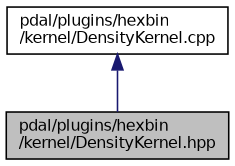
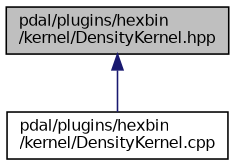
(118, 91) -> (118, 91)
